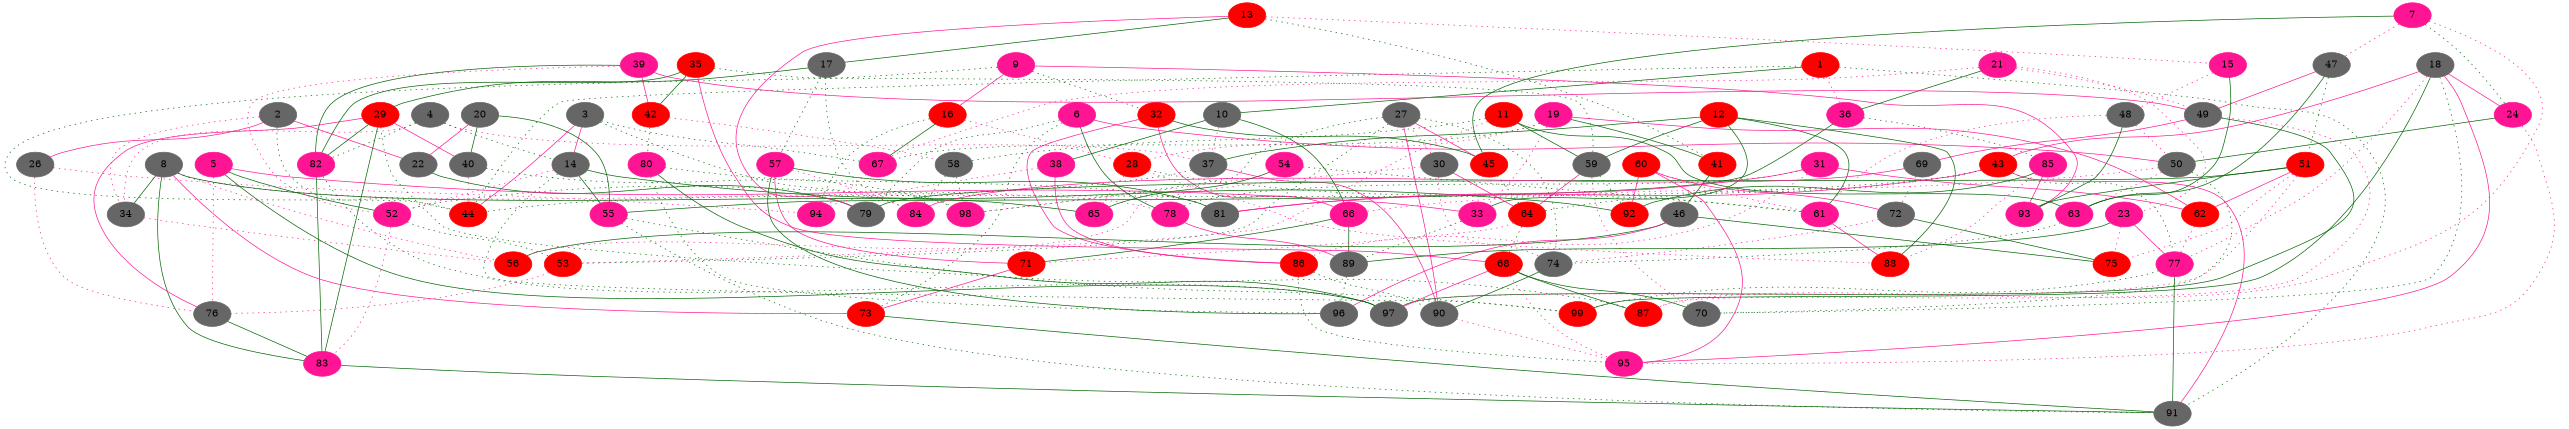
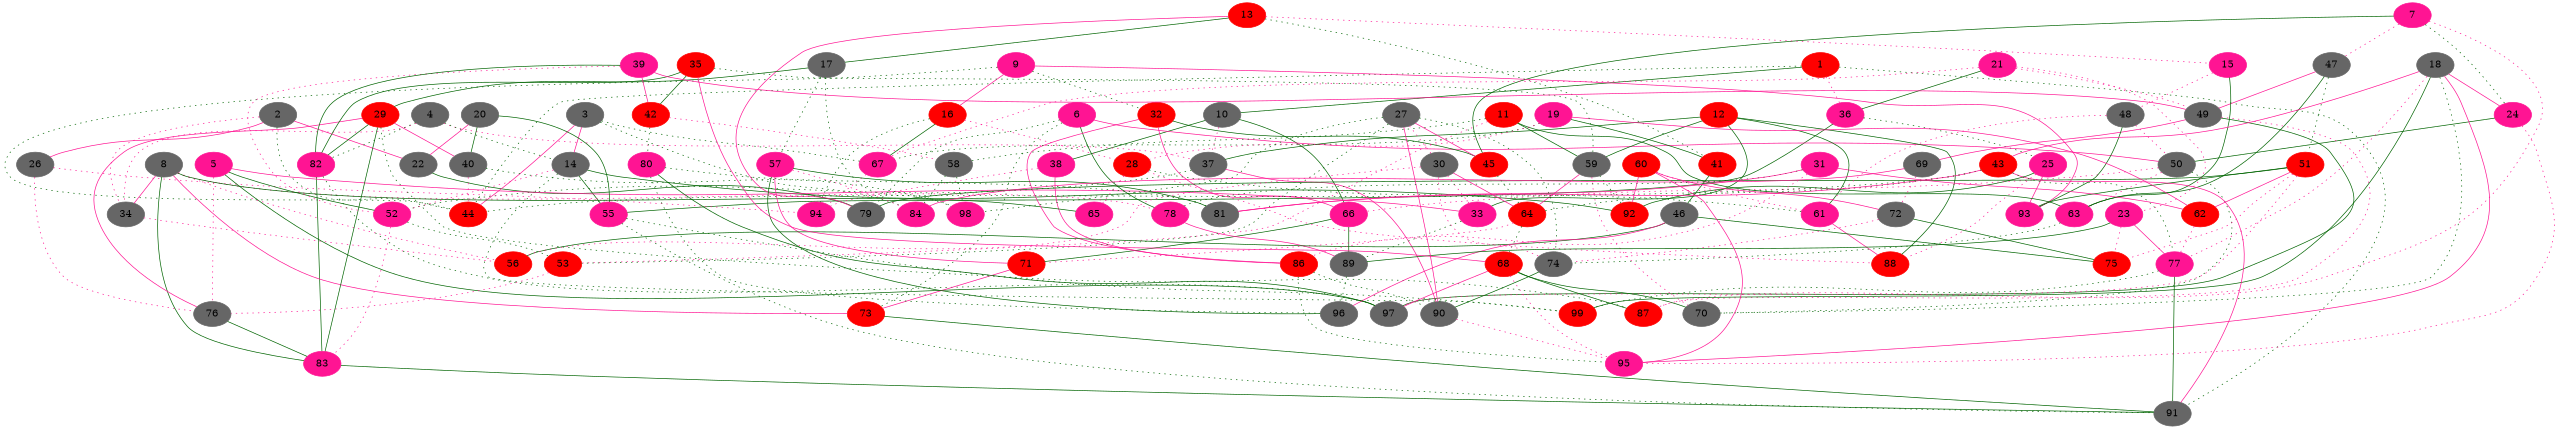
(1284, 165) -> none
(2048, 165) -> (2048, 165)
(1521, 168) -> (1458, 190)
(145, 190) -> (145, 190)
